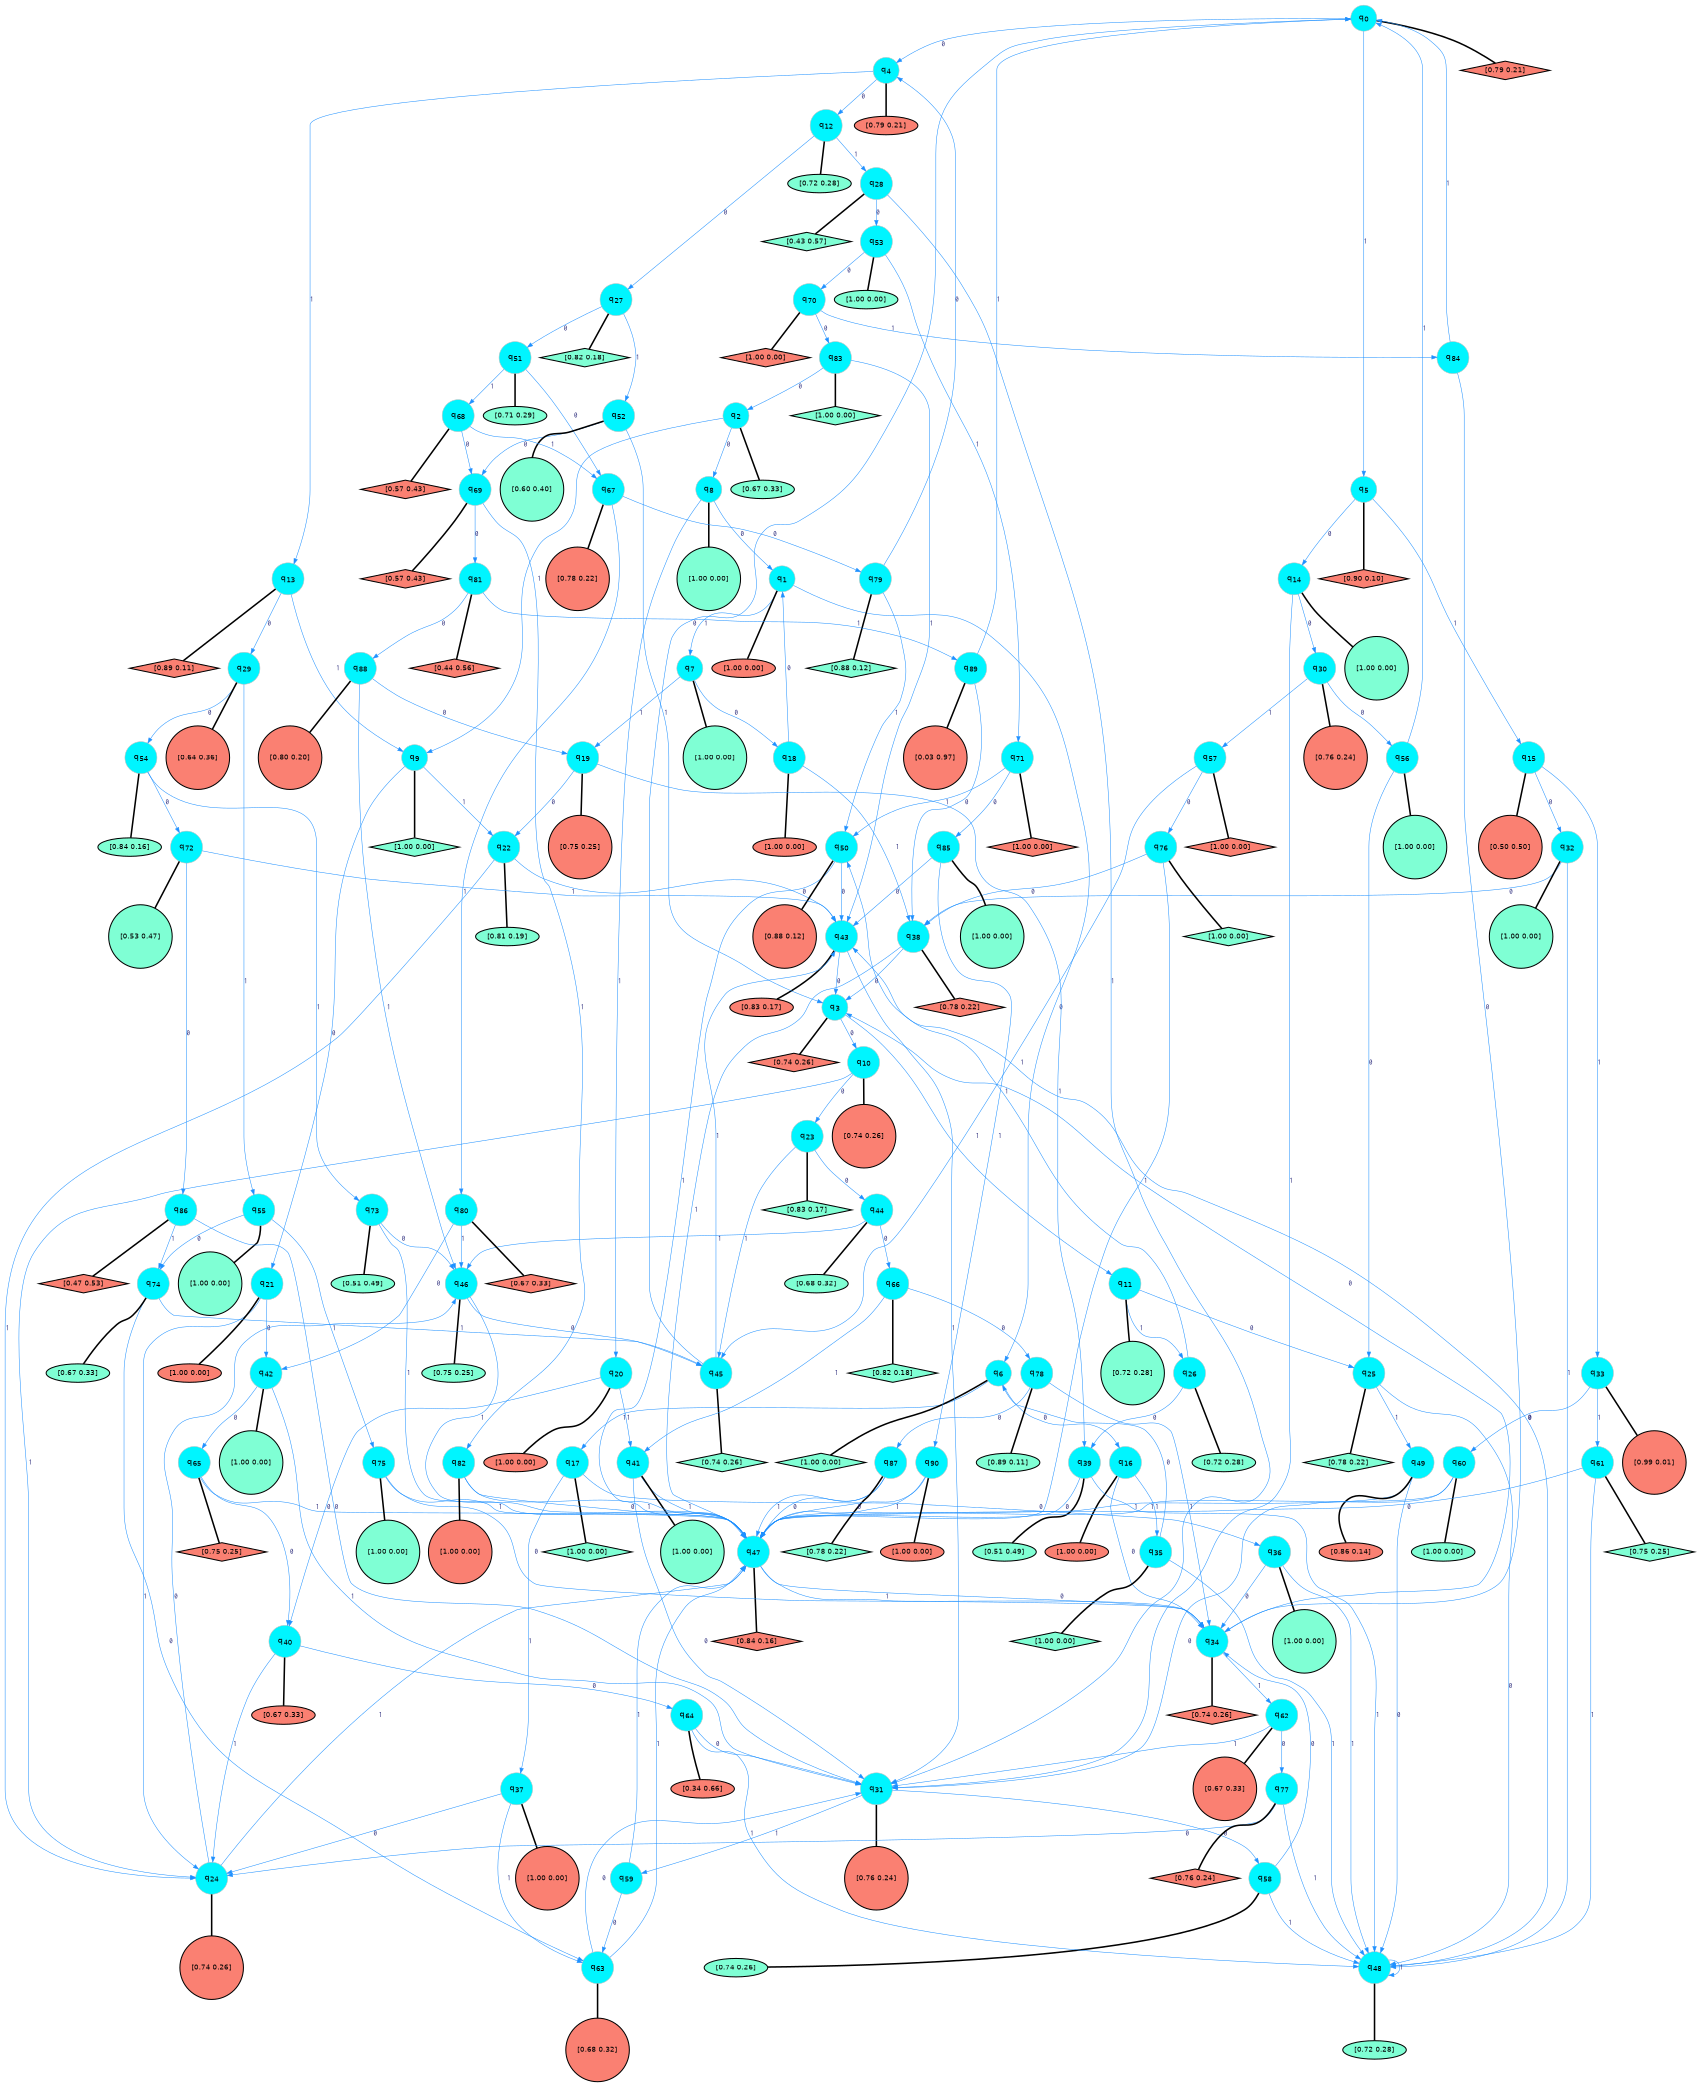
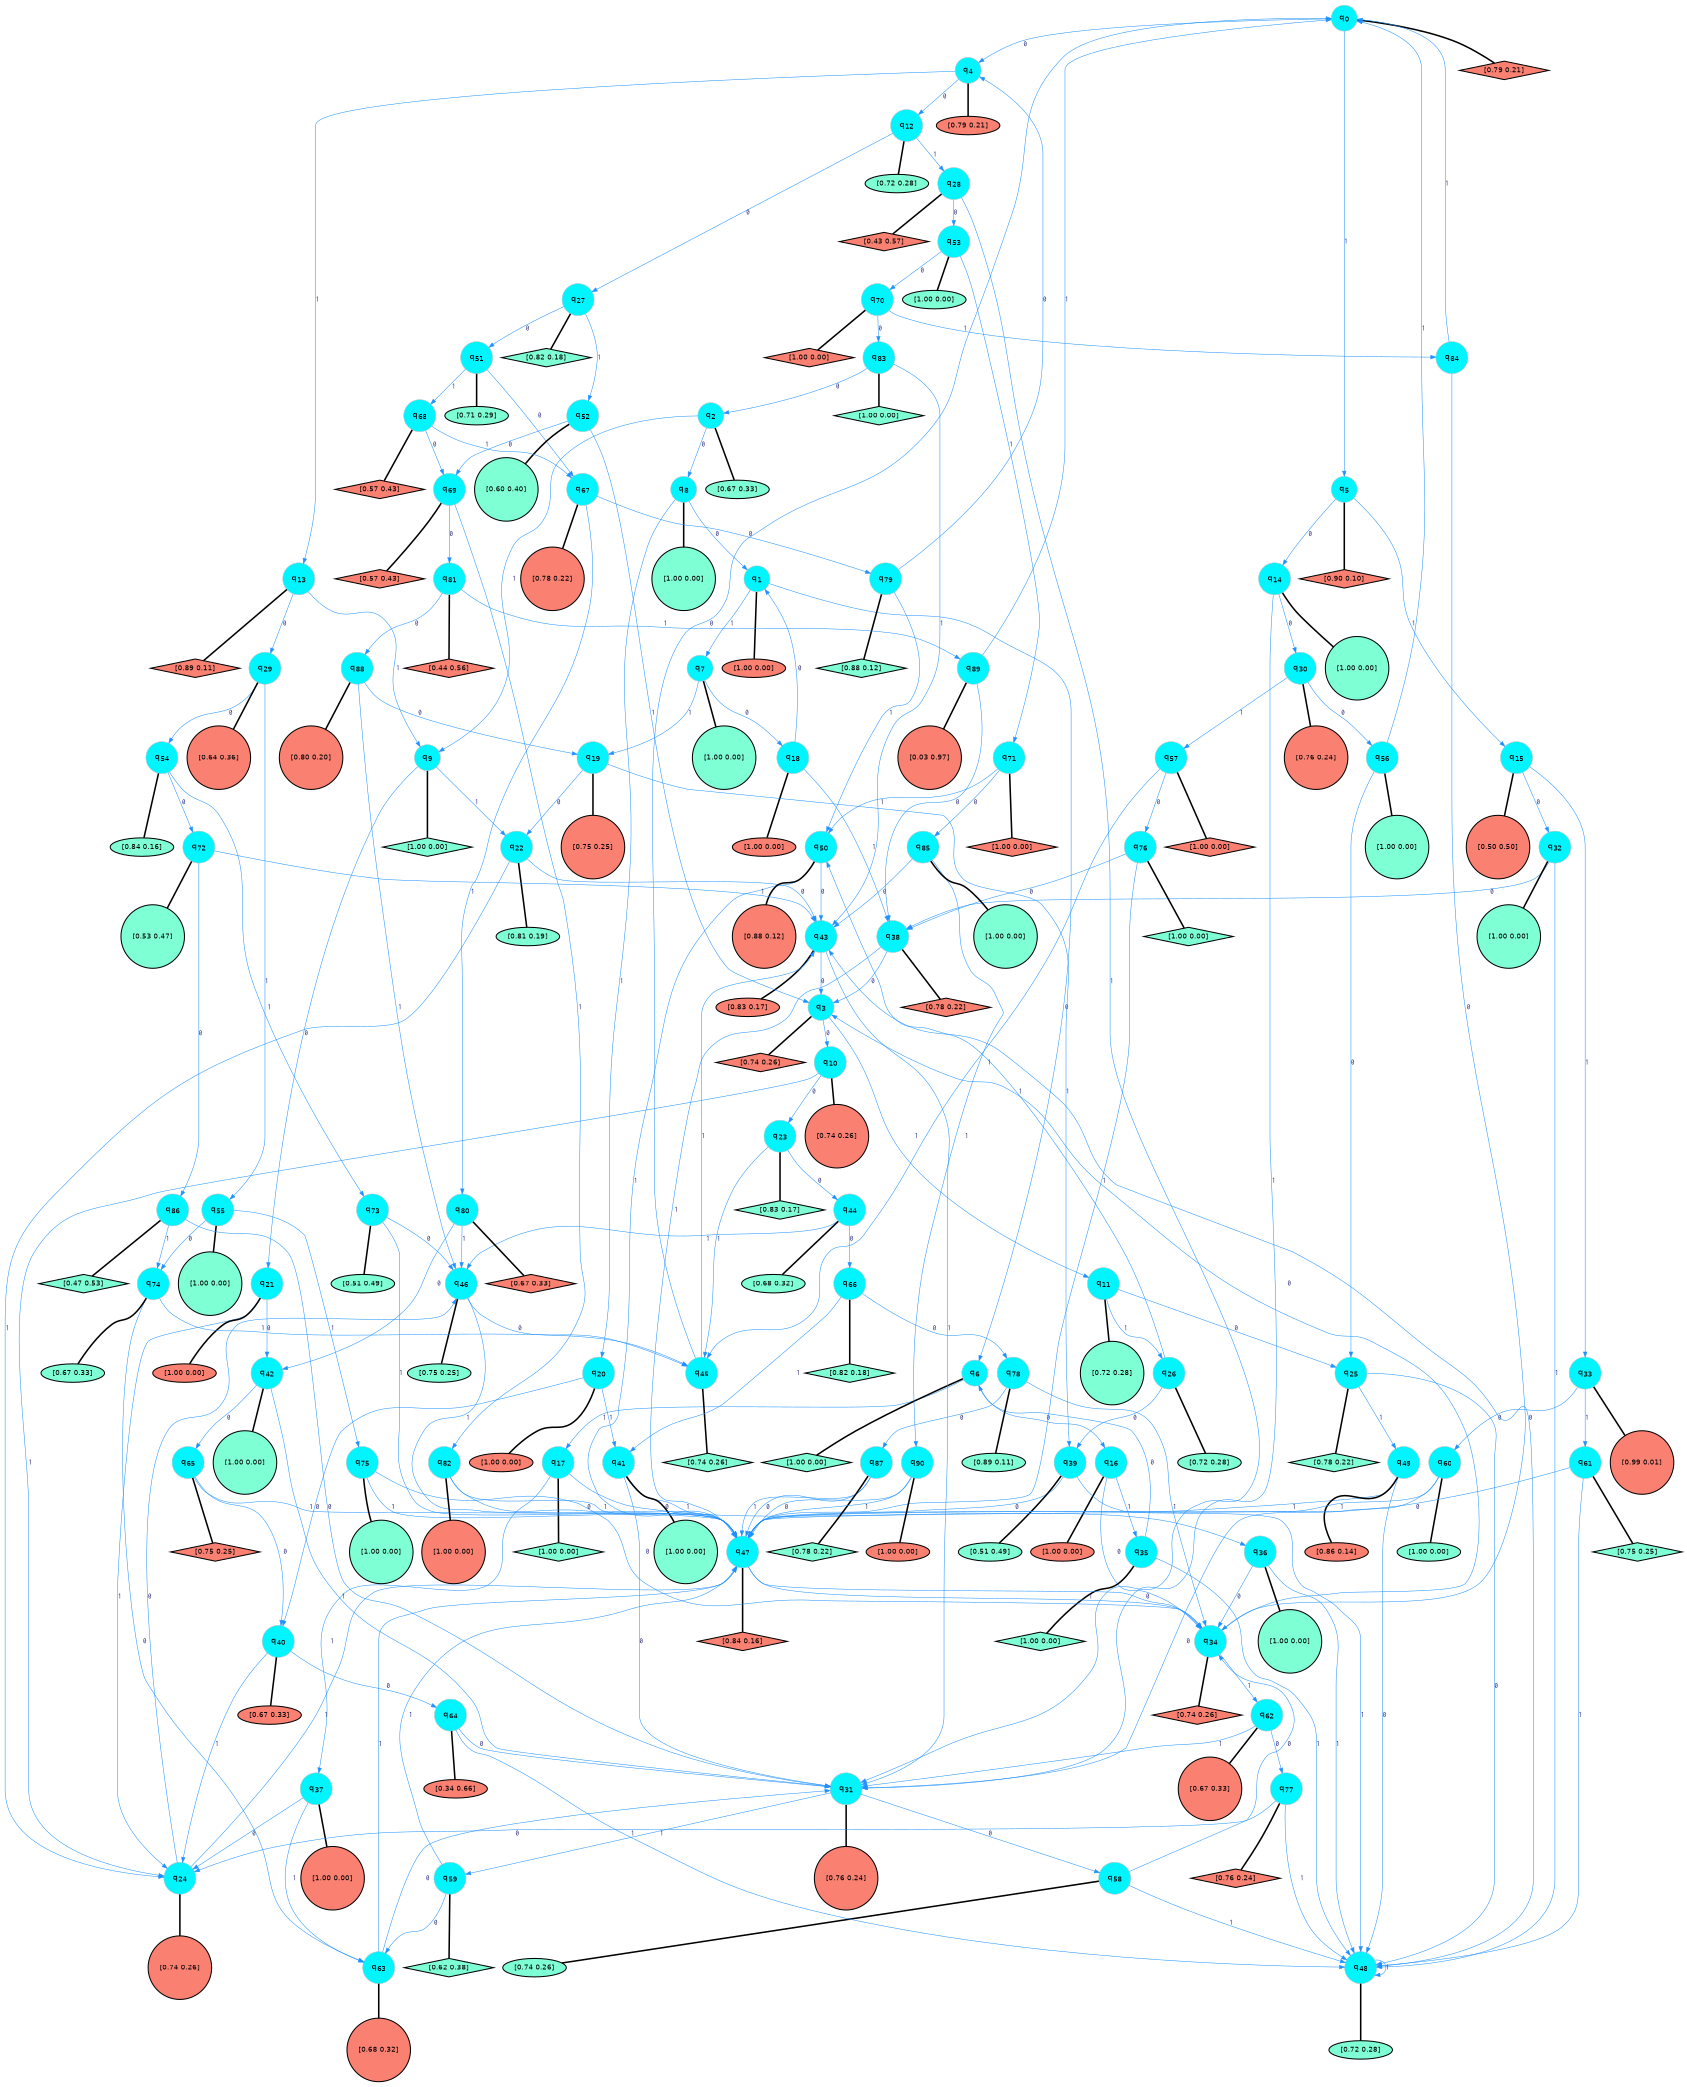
(807, 242) -> (884, 242)
(84, 1284) -> (84, 1284)
none -> (449, 1968)
